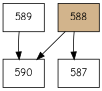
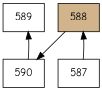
(19, 42) -> (29, 49)
(74, 42) -> (84, 49)
